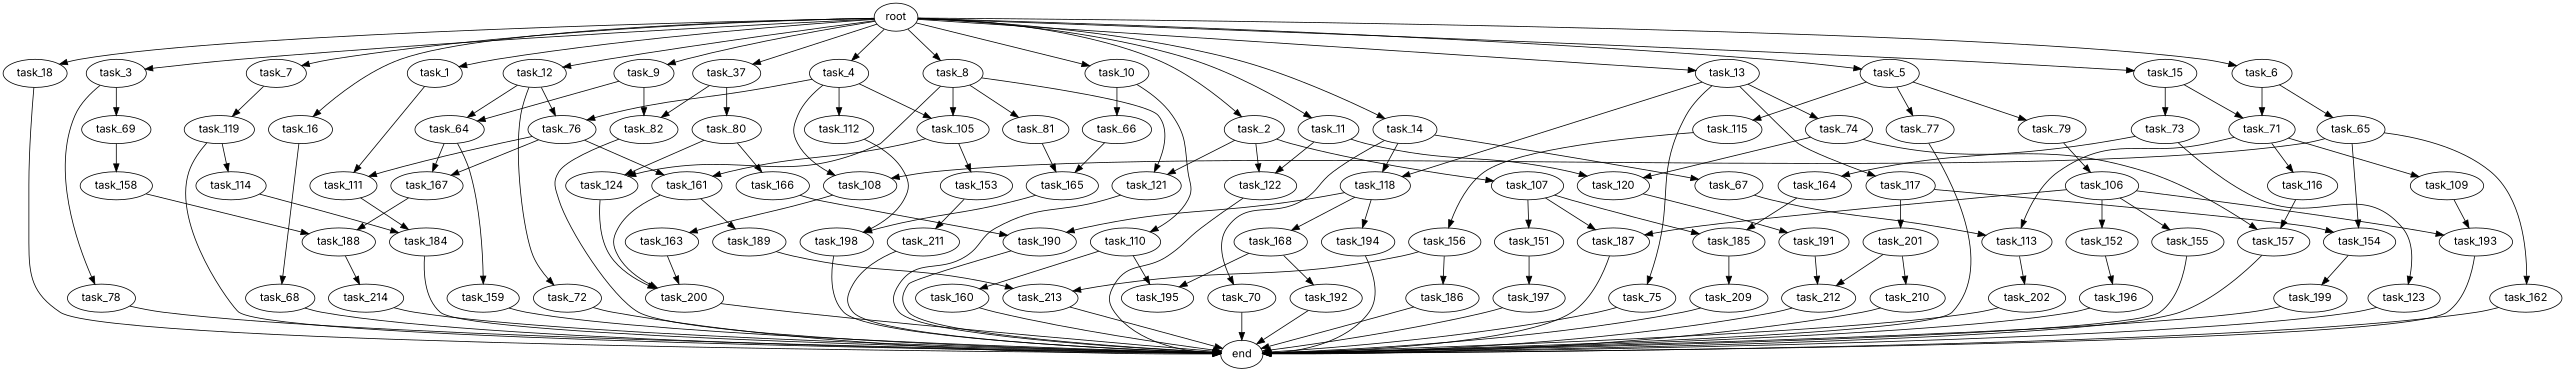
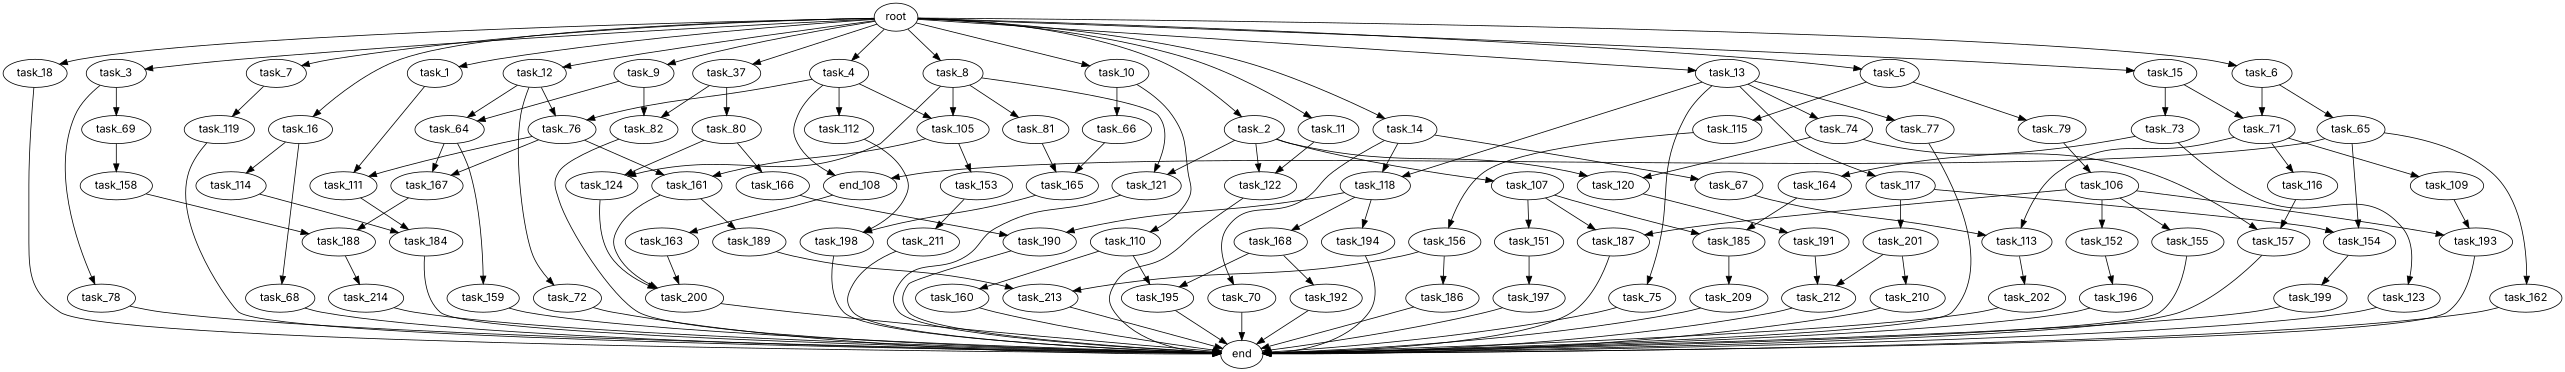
(1903, 98) -> (1828, 101)
(224, 154) -> (269, 155)
(1442, 156) -> (1428, 159)
(860, 186) -> (860, 186)
none -> (1198, 325)
